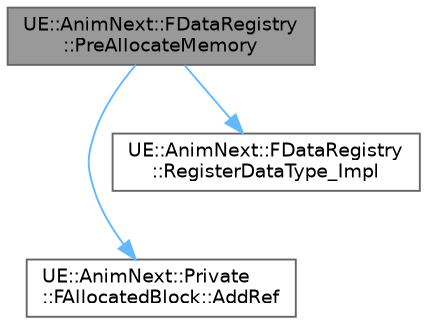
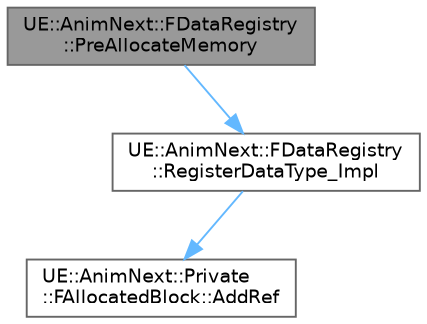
(90, 153) -> (220, 218)
